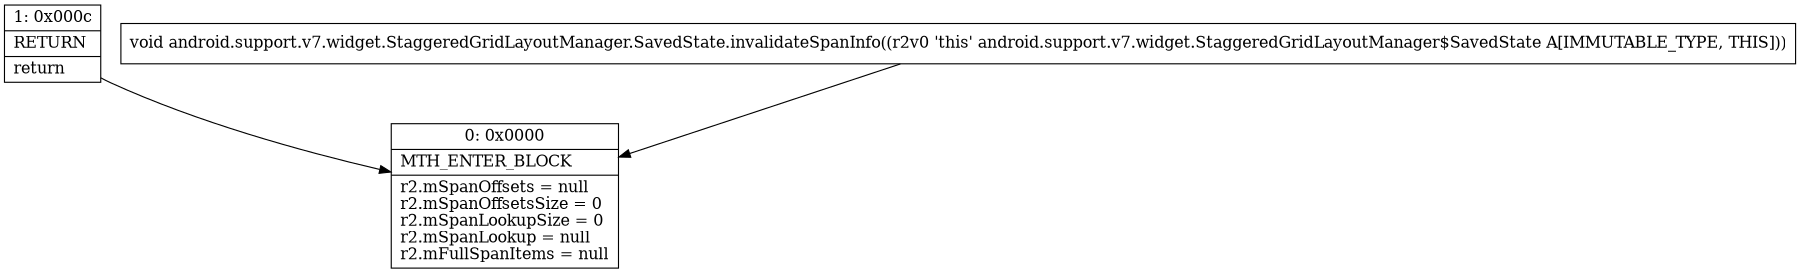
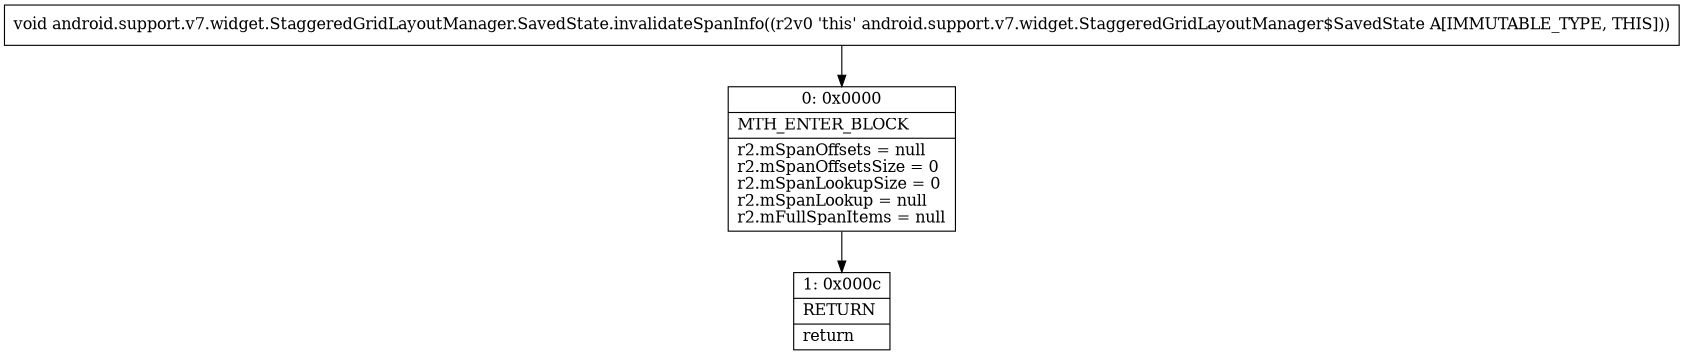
(238, 131) -> (842, 246)
